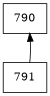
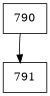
(30, 52) -> (20, 44)
